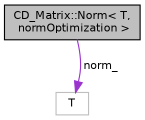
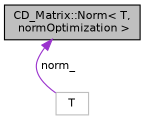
(80, 60) -> (38, 73)
